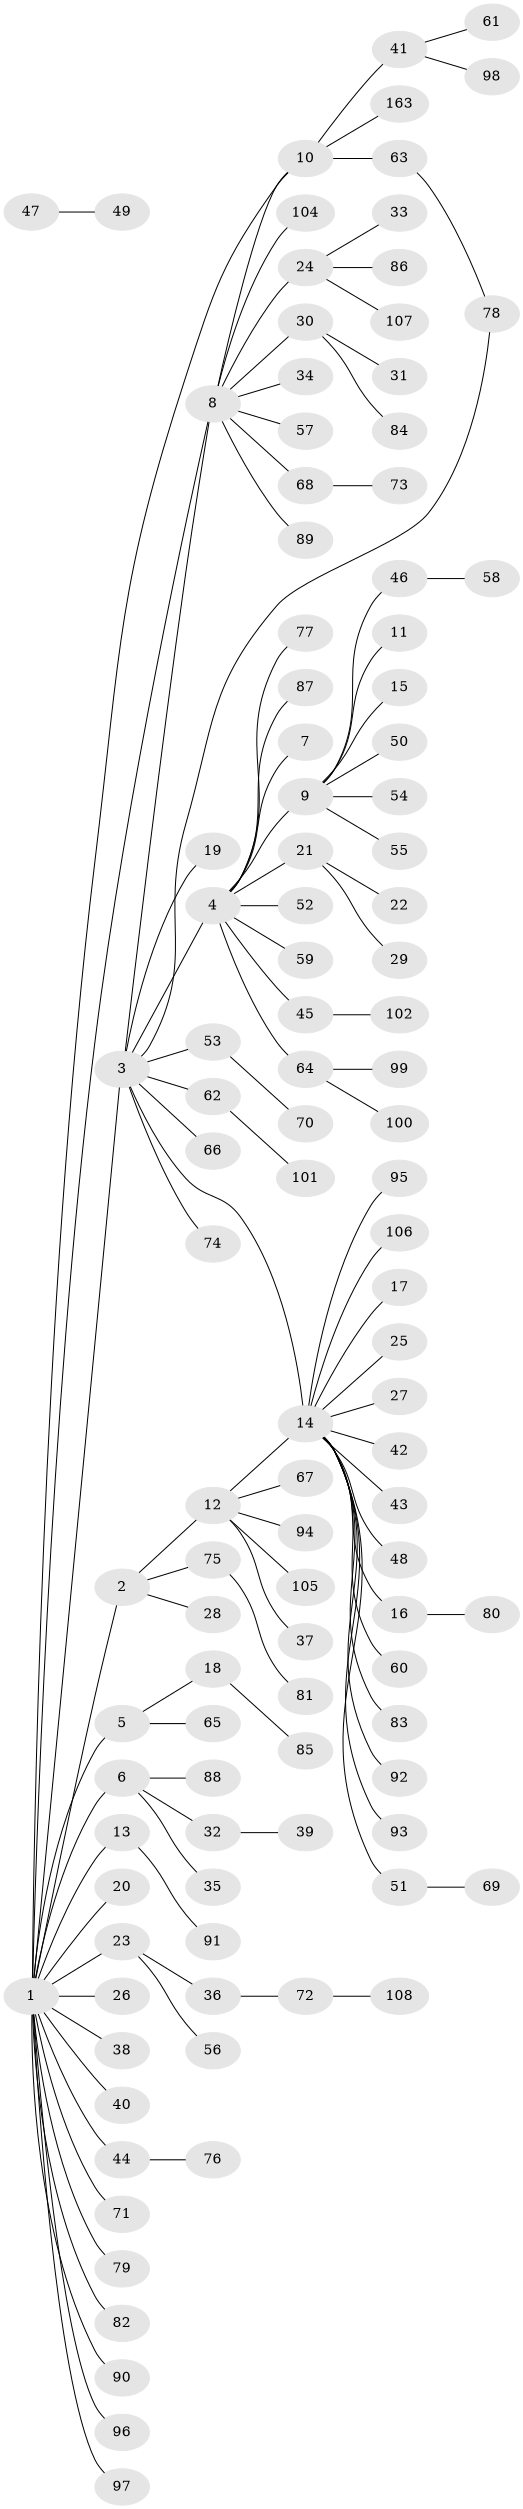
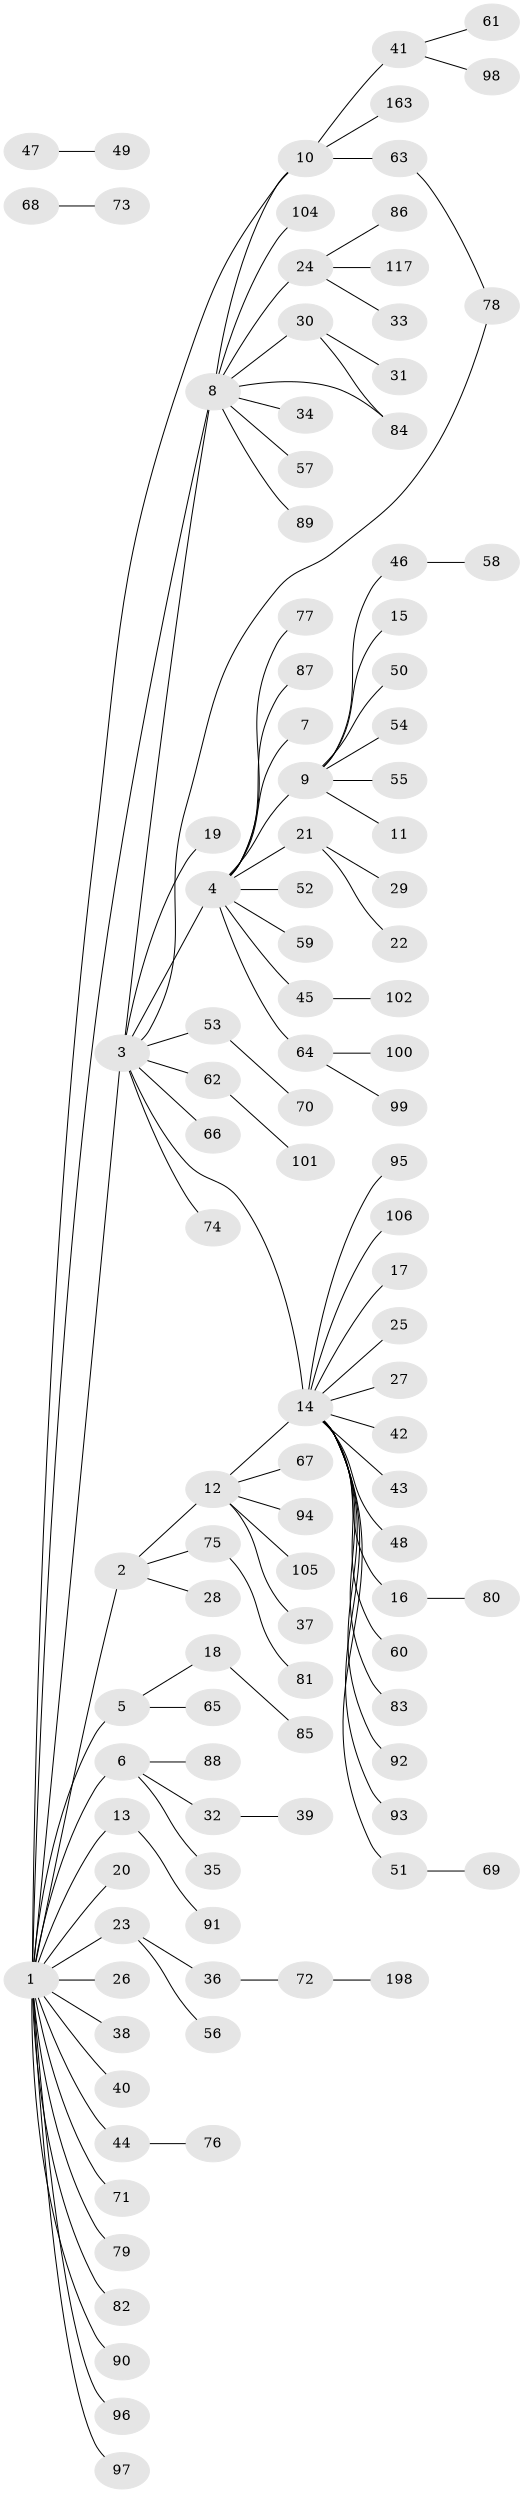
(400, 322) -> (400, 268)
(259, 445) -> (315, 384)
(400, 1996) -> (400, 1980)
